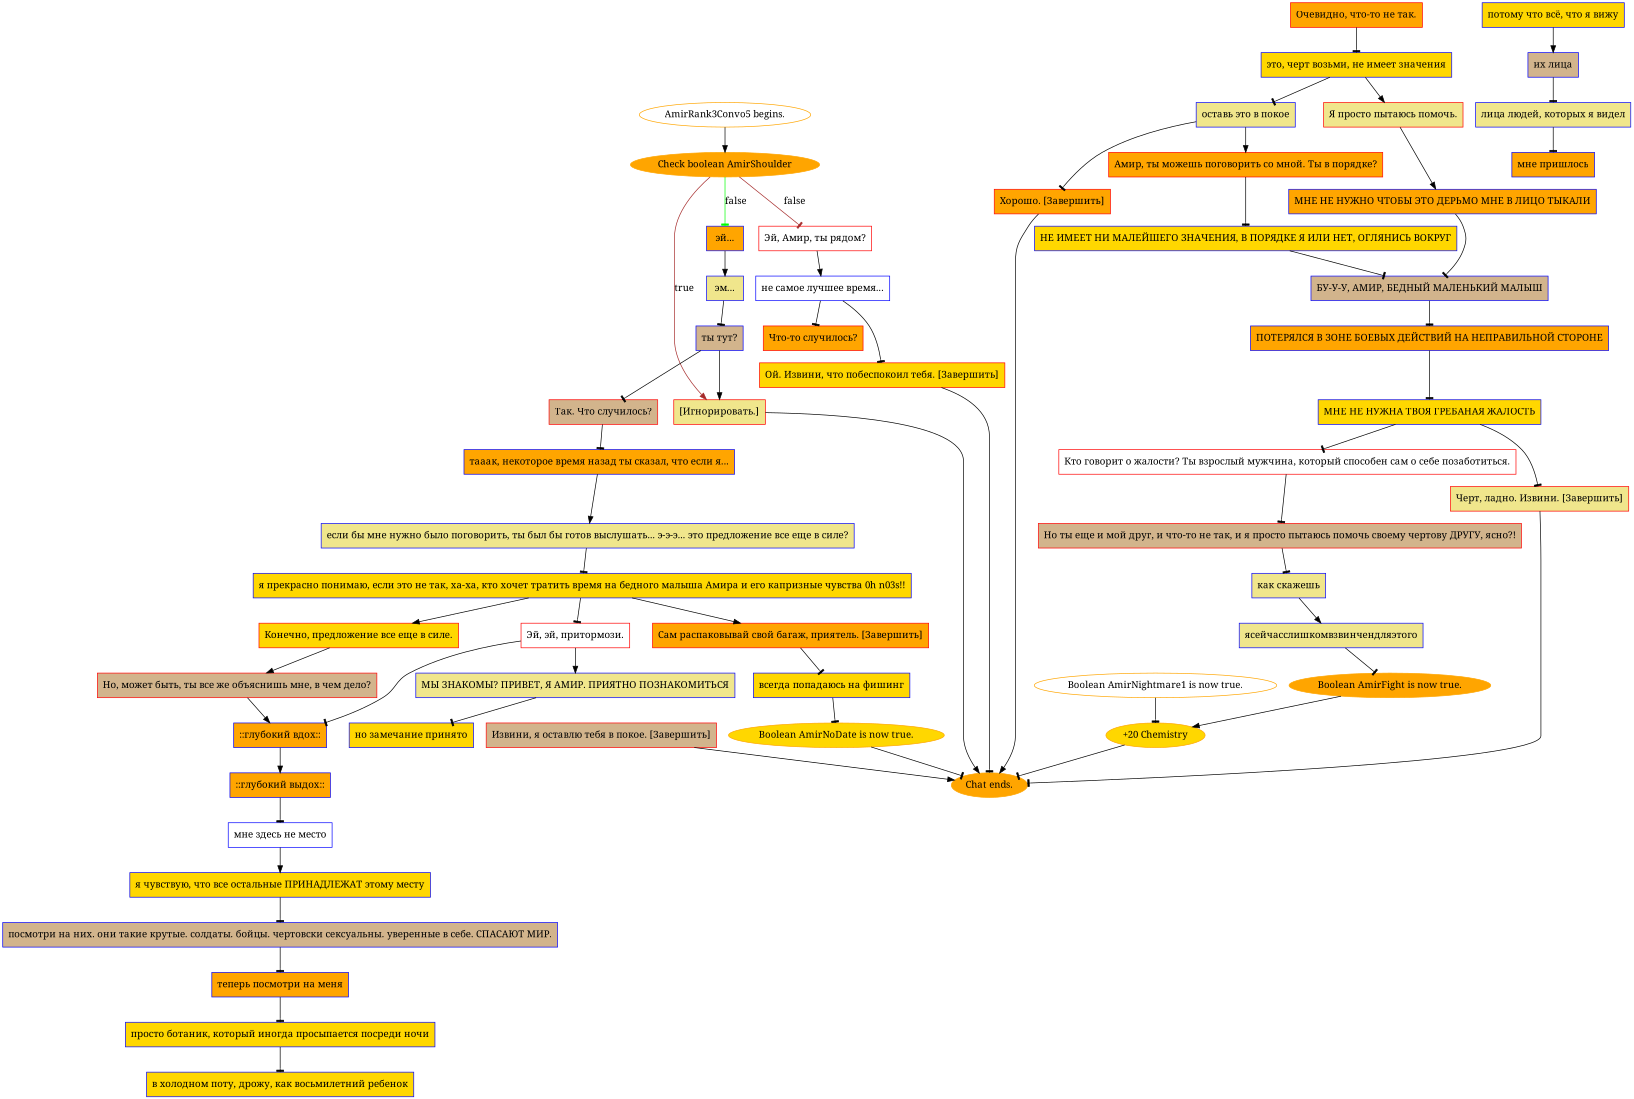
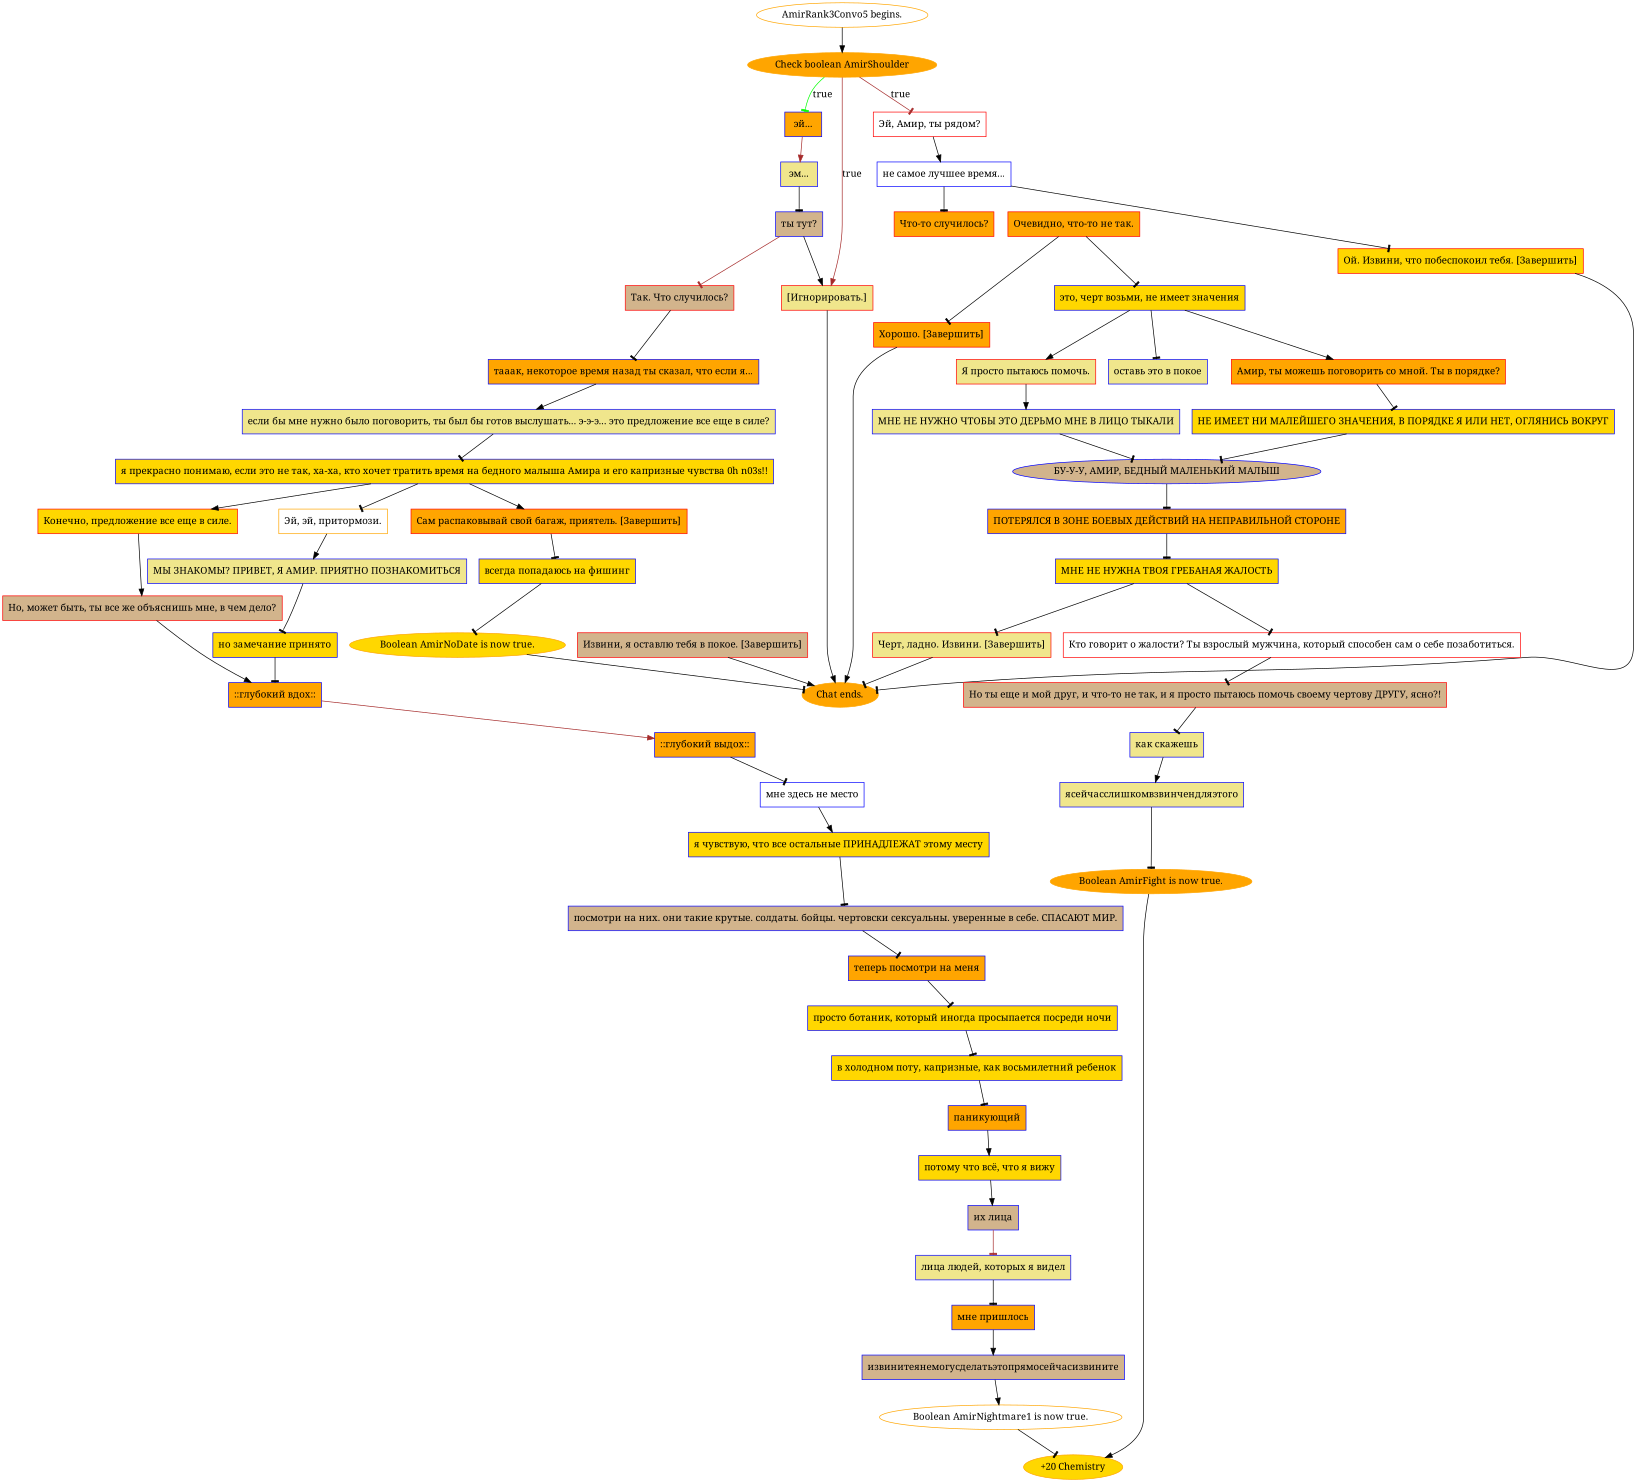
(1553, 88) -> (993, 1241)
(1246, 136) -> (1256, 334)
(1124, 142) -> (1004, 278)
(736, 202) -> (823, 95)
(795, 202) -> (901, 95)
(1443, 202) -> (1026, 422)
(725, 260) -> (801, 146)
(1430, 288) -> (1167, 472)
(663, 374) -> (741, 260)
(575, 636) -> (333, 521)
(418, 669) -> (275, 668)
(280, 757) -> (485, 719)
(1072, 760) -> none
(280, 1084) -> (977, 1068)
none -> (987, 1118)
none -> (993, 1367)
